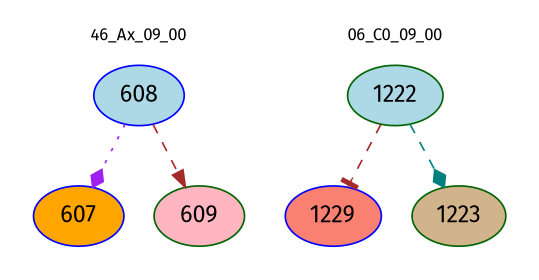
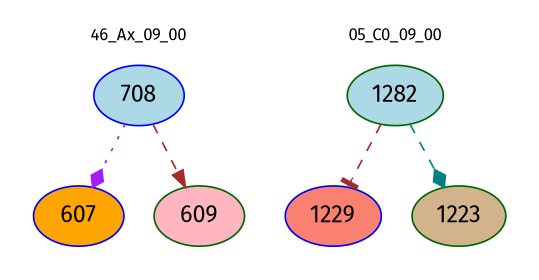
(395, 36) -> (395, 36)
(139, 95) -> (139, 95)
(395, 95) -> (395, 95)
